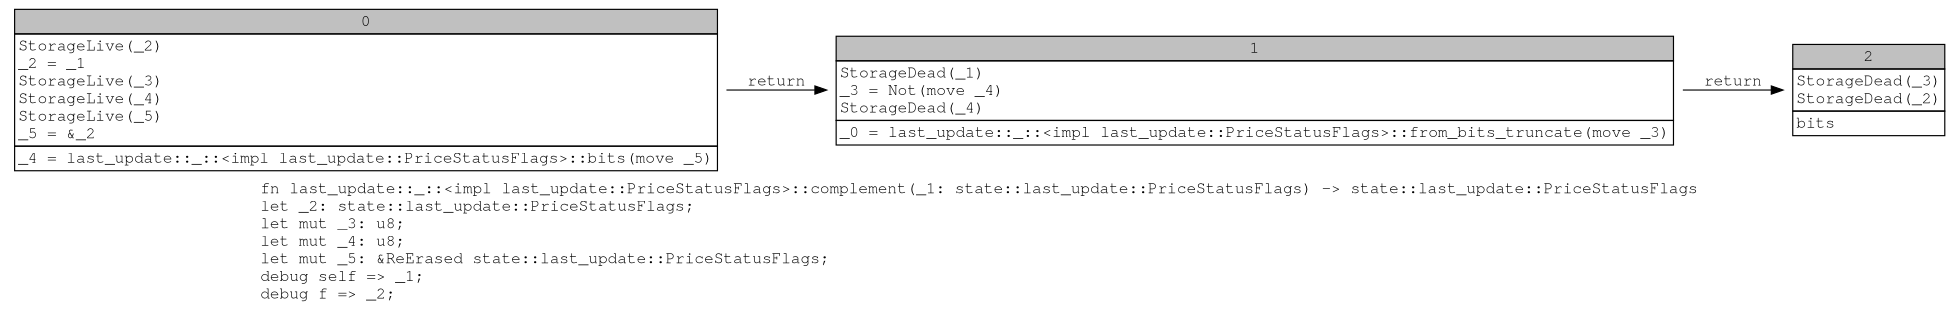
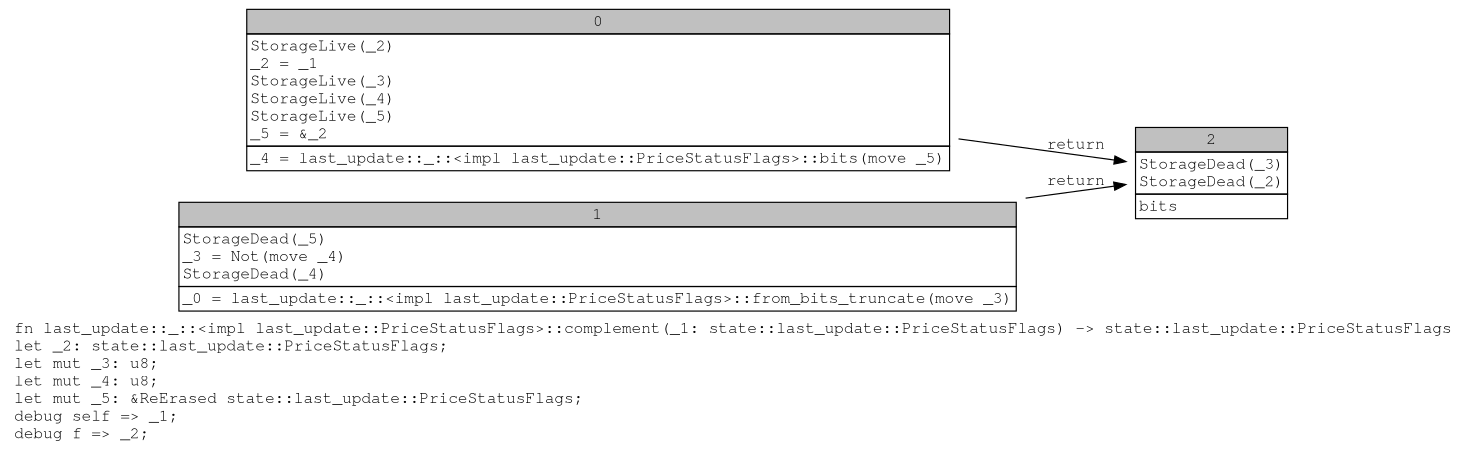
(912, 73) -> (255, 239)
(771, 90) -> (1036, 149)
